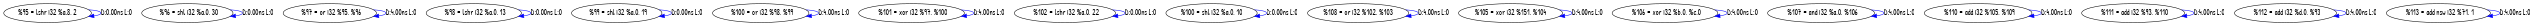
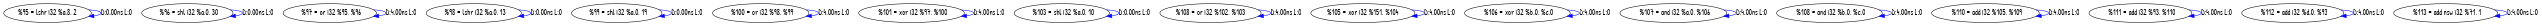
(1065, 13) -> none
(1212, 13) -> (1062, 13)
none -> (1829, 13)
